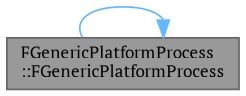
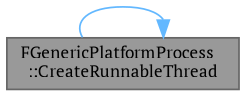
(123, 64) -> (123, 64)
